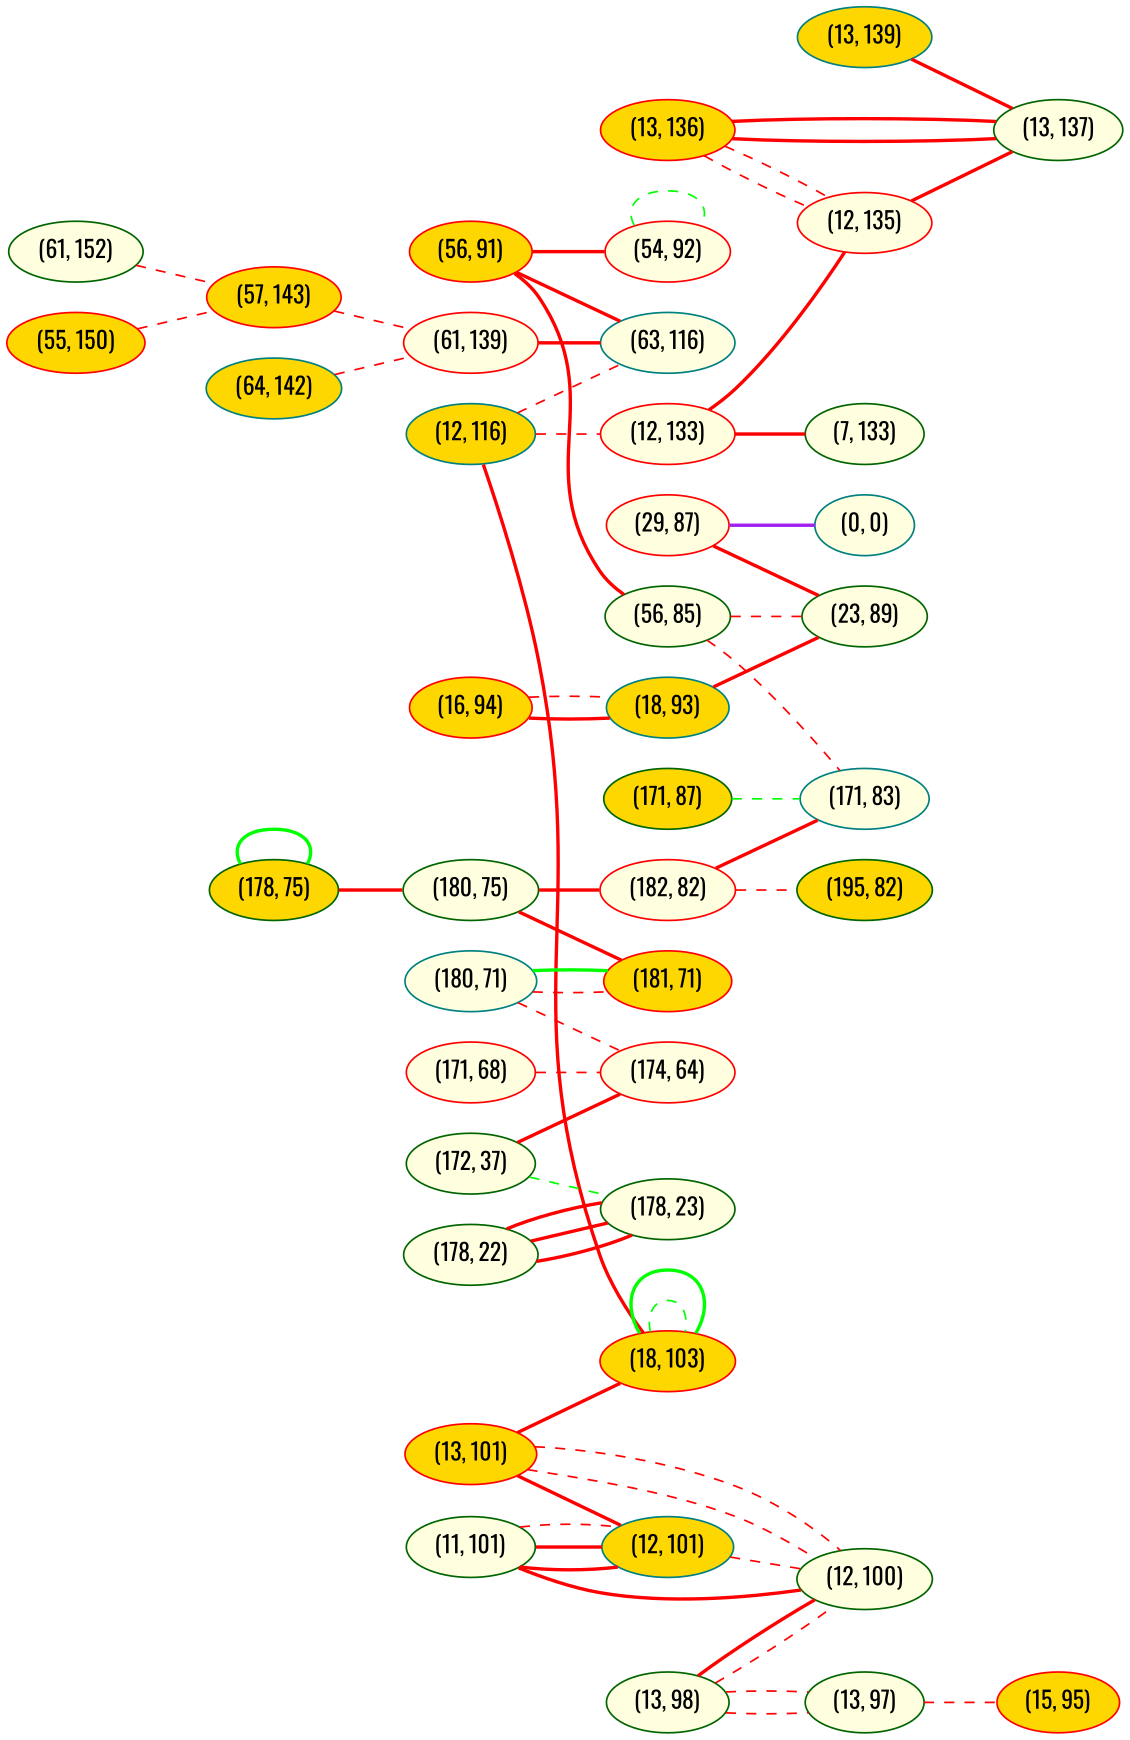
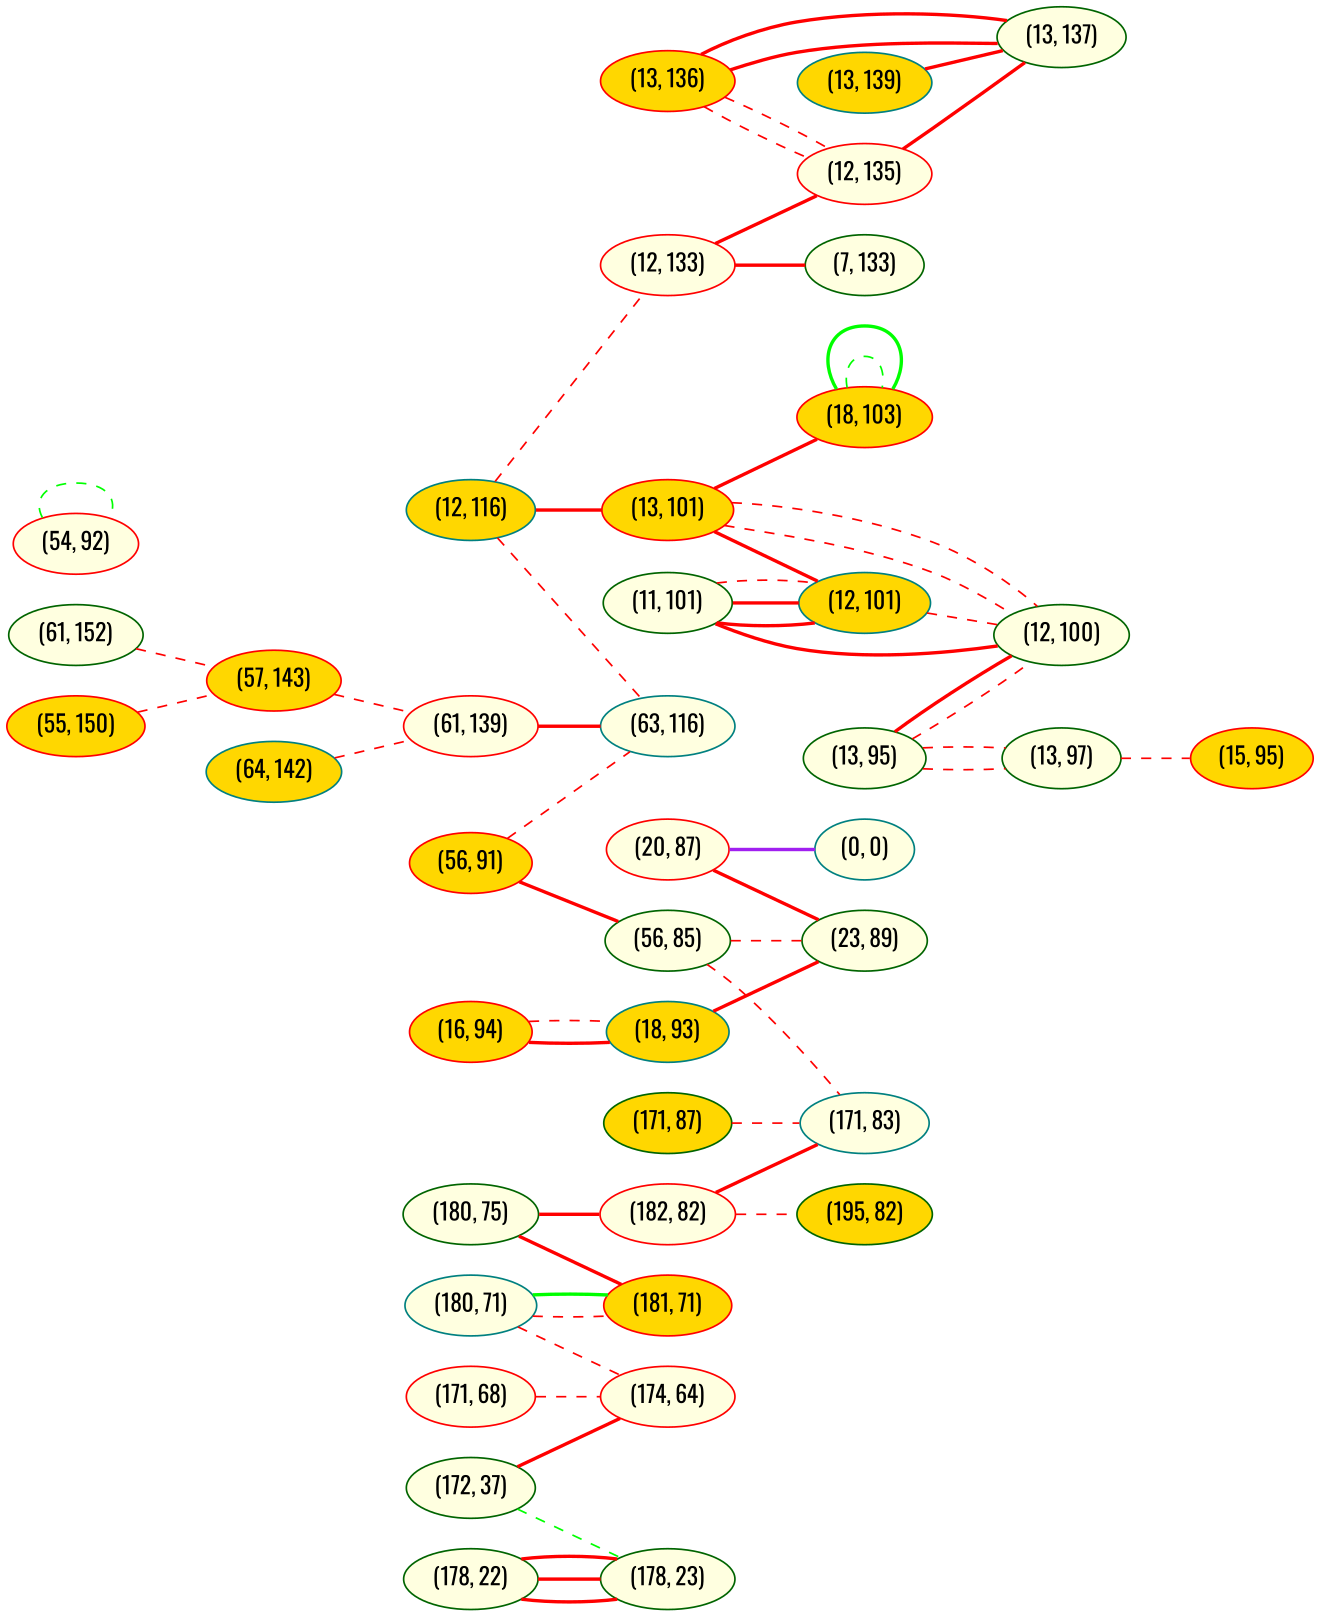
(569, 252) -> none
(568, 297) -> (569, 795)
(668, 525) -> (668, 850)
(766, 799) -> (766, 1123)
(274, 890) -> none
(558, 903) -> (569, 510)
(668, 1702) -> (865, 758)
